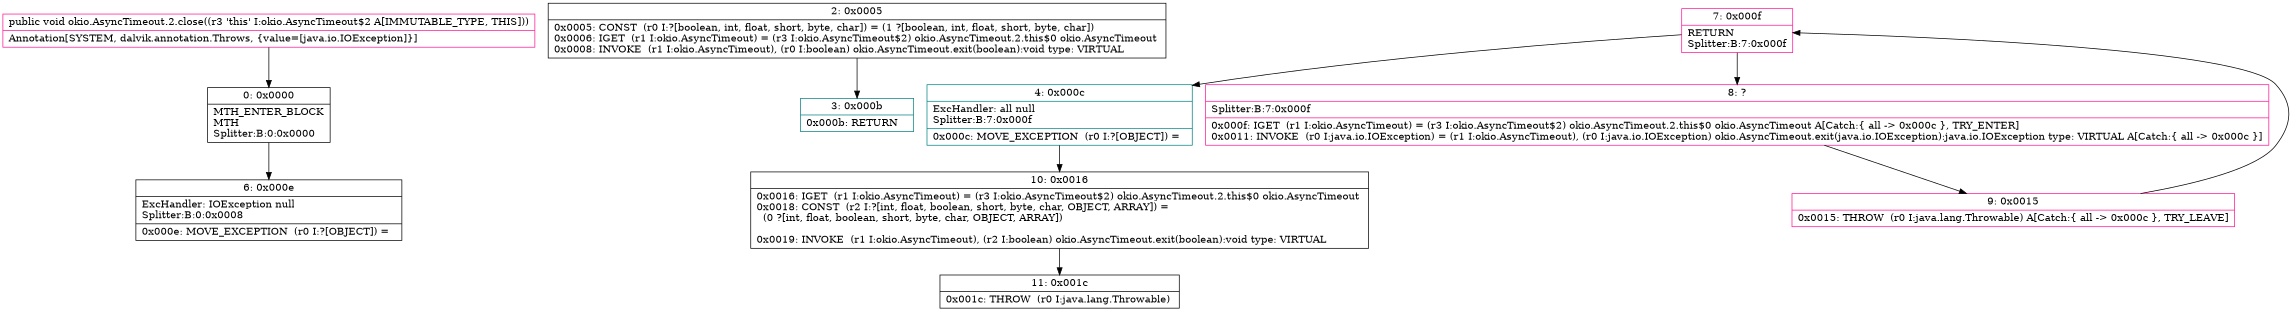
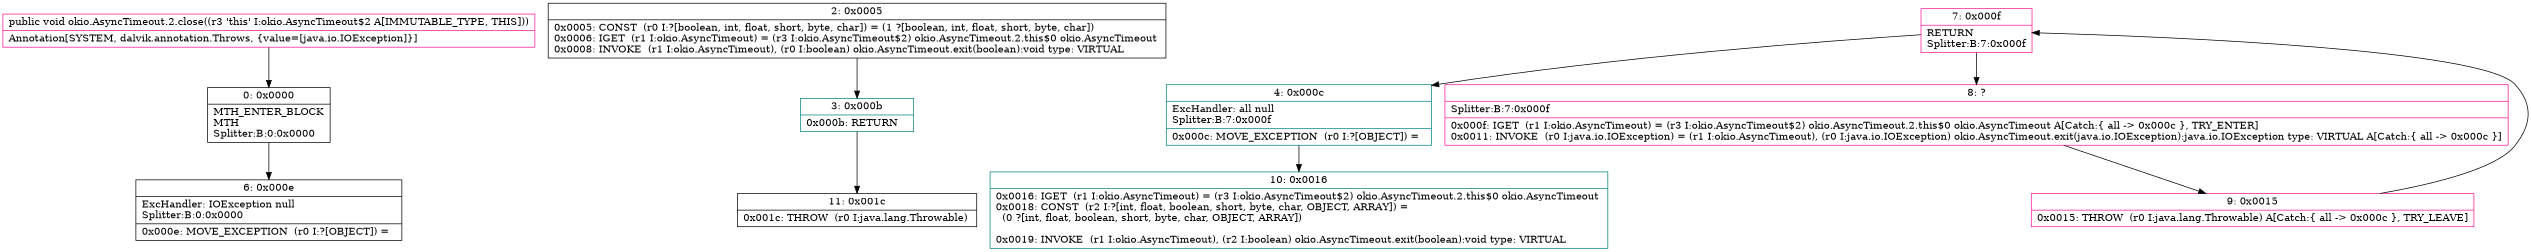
(1060, 210) -> (1299, 210)
(193, 215) -> (193, 215)
(1060, 258) -> (857, 159)
